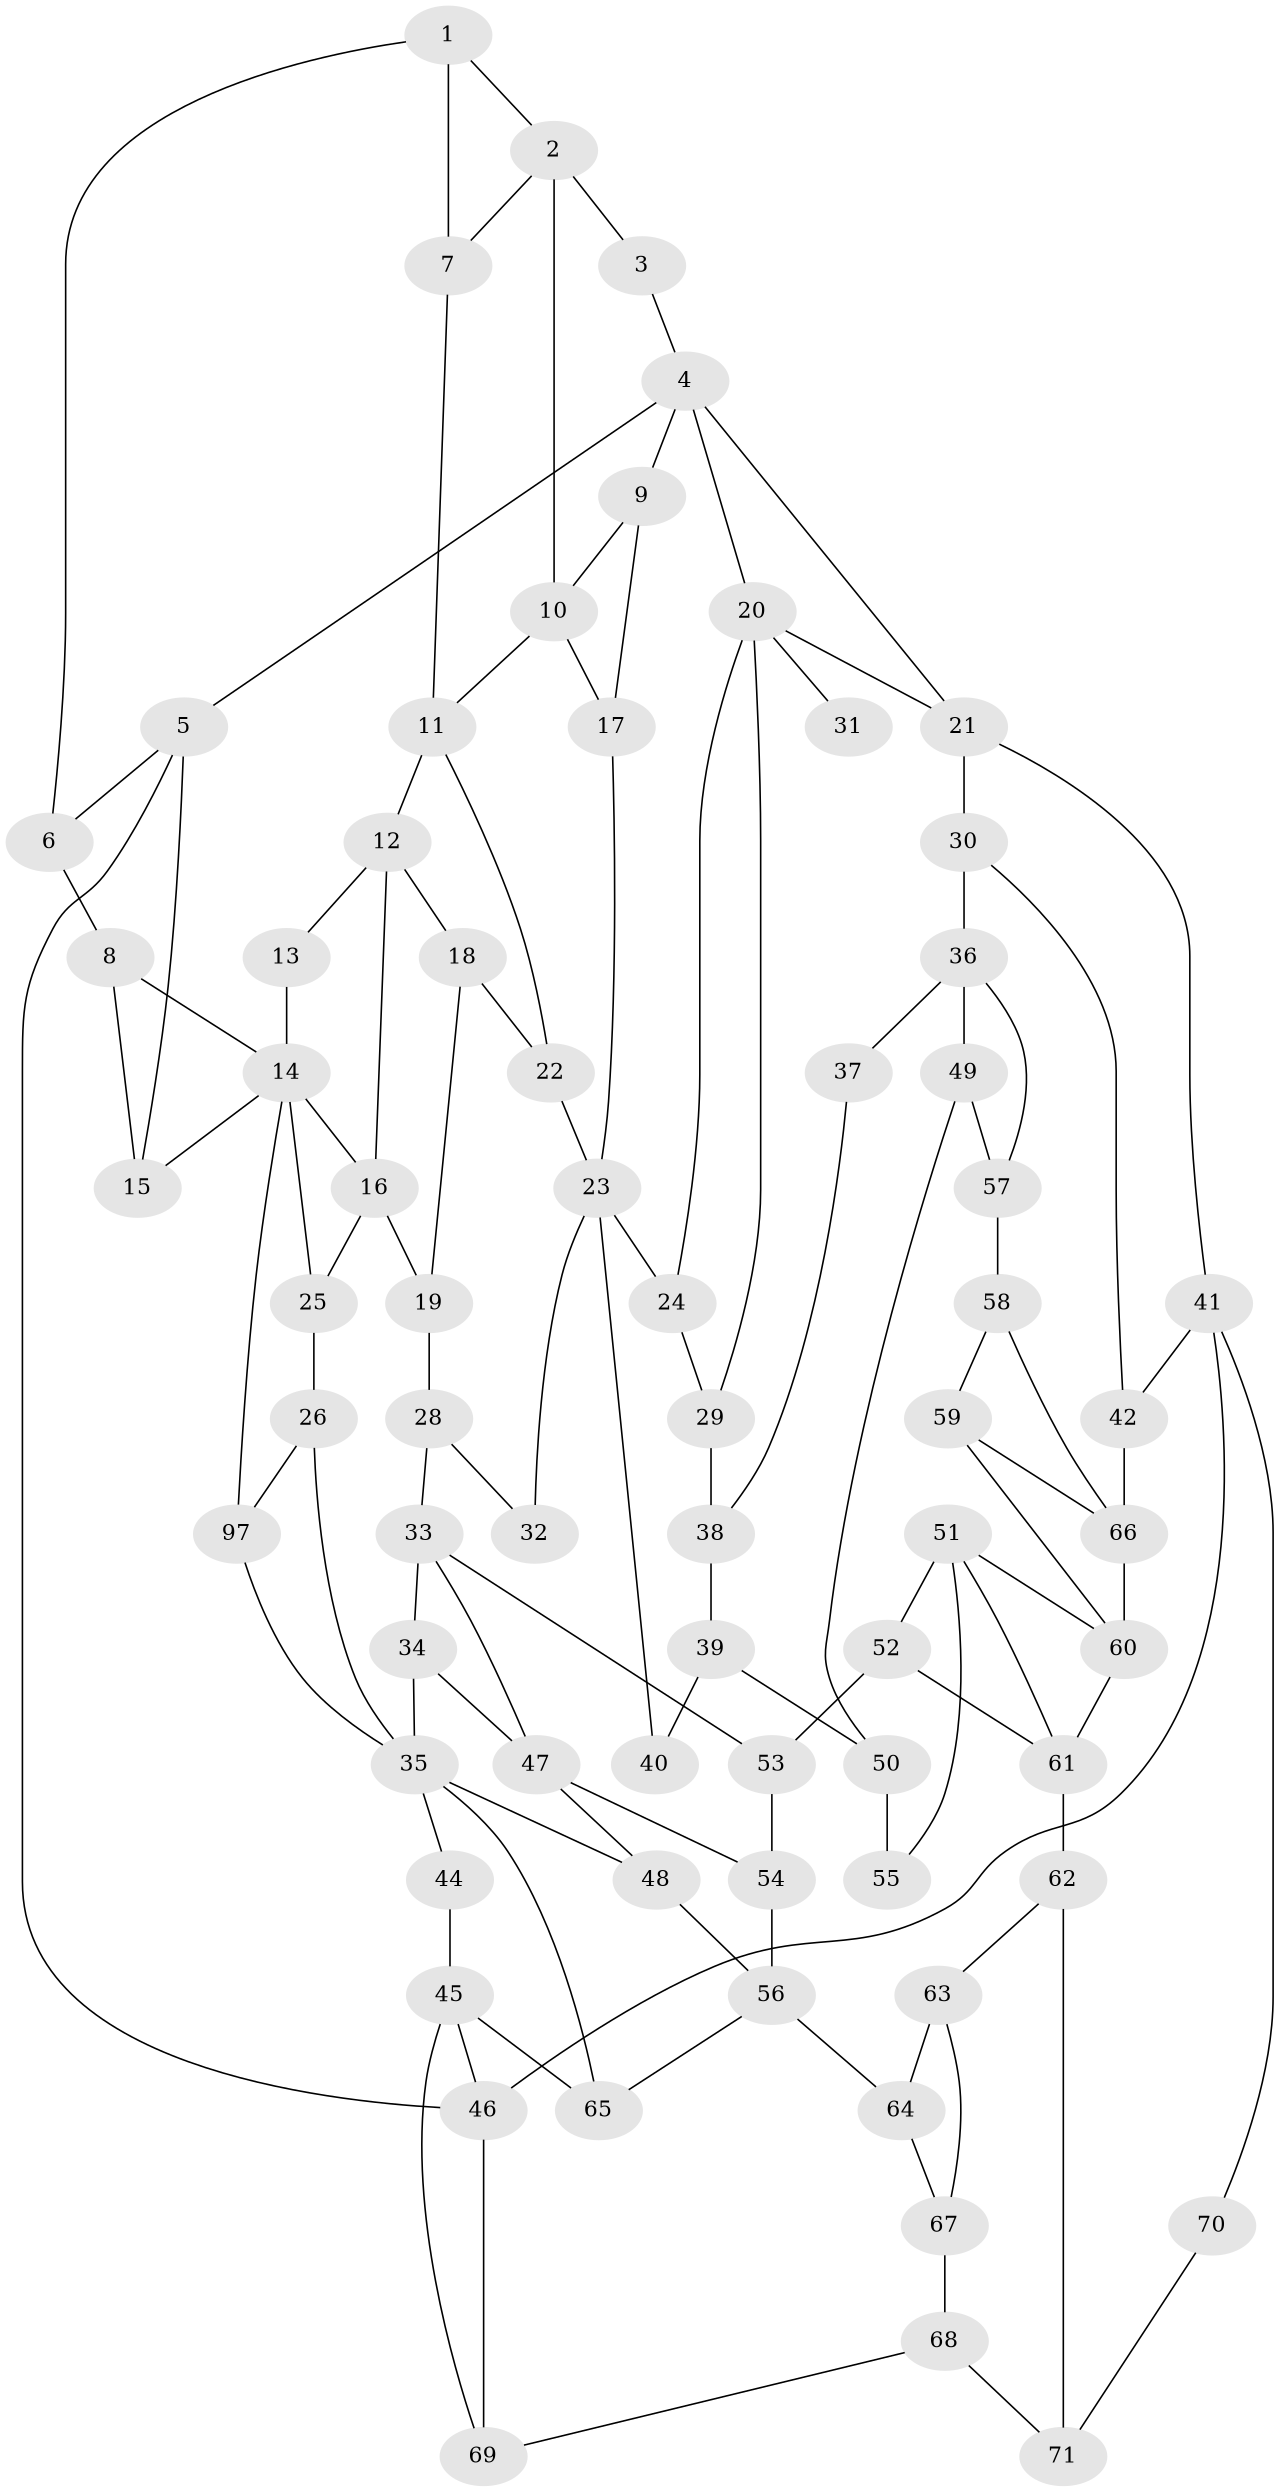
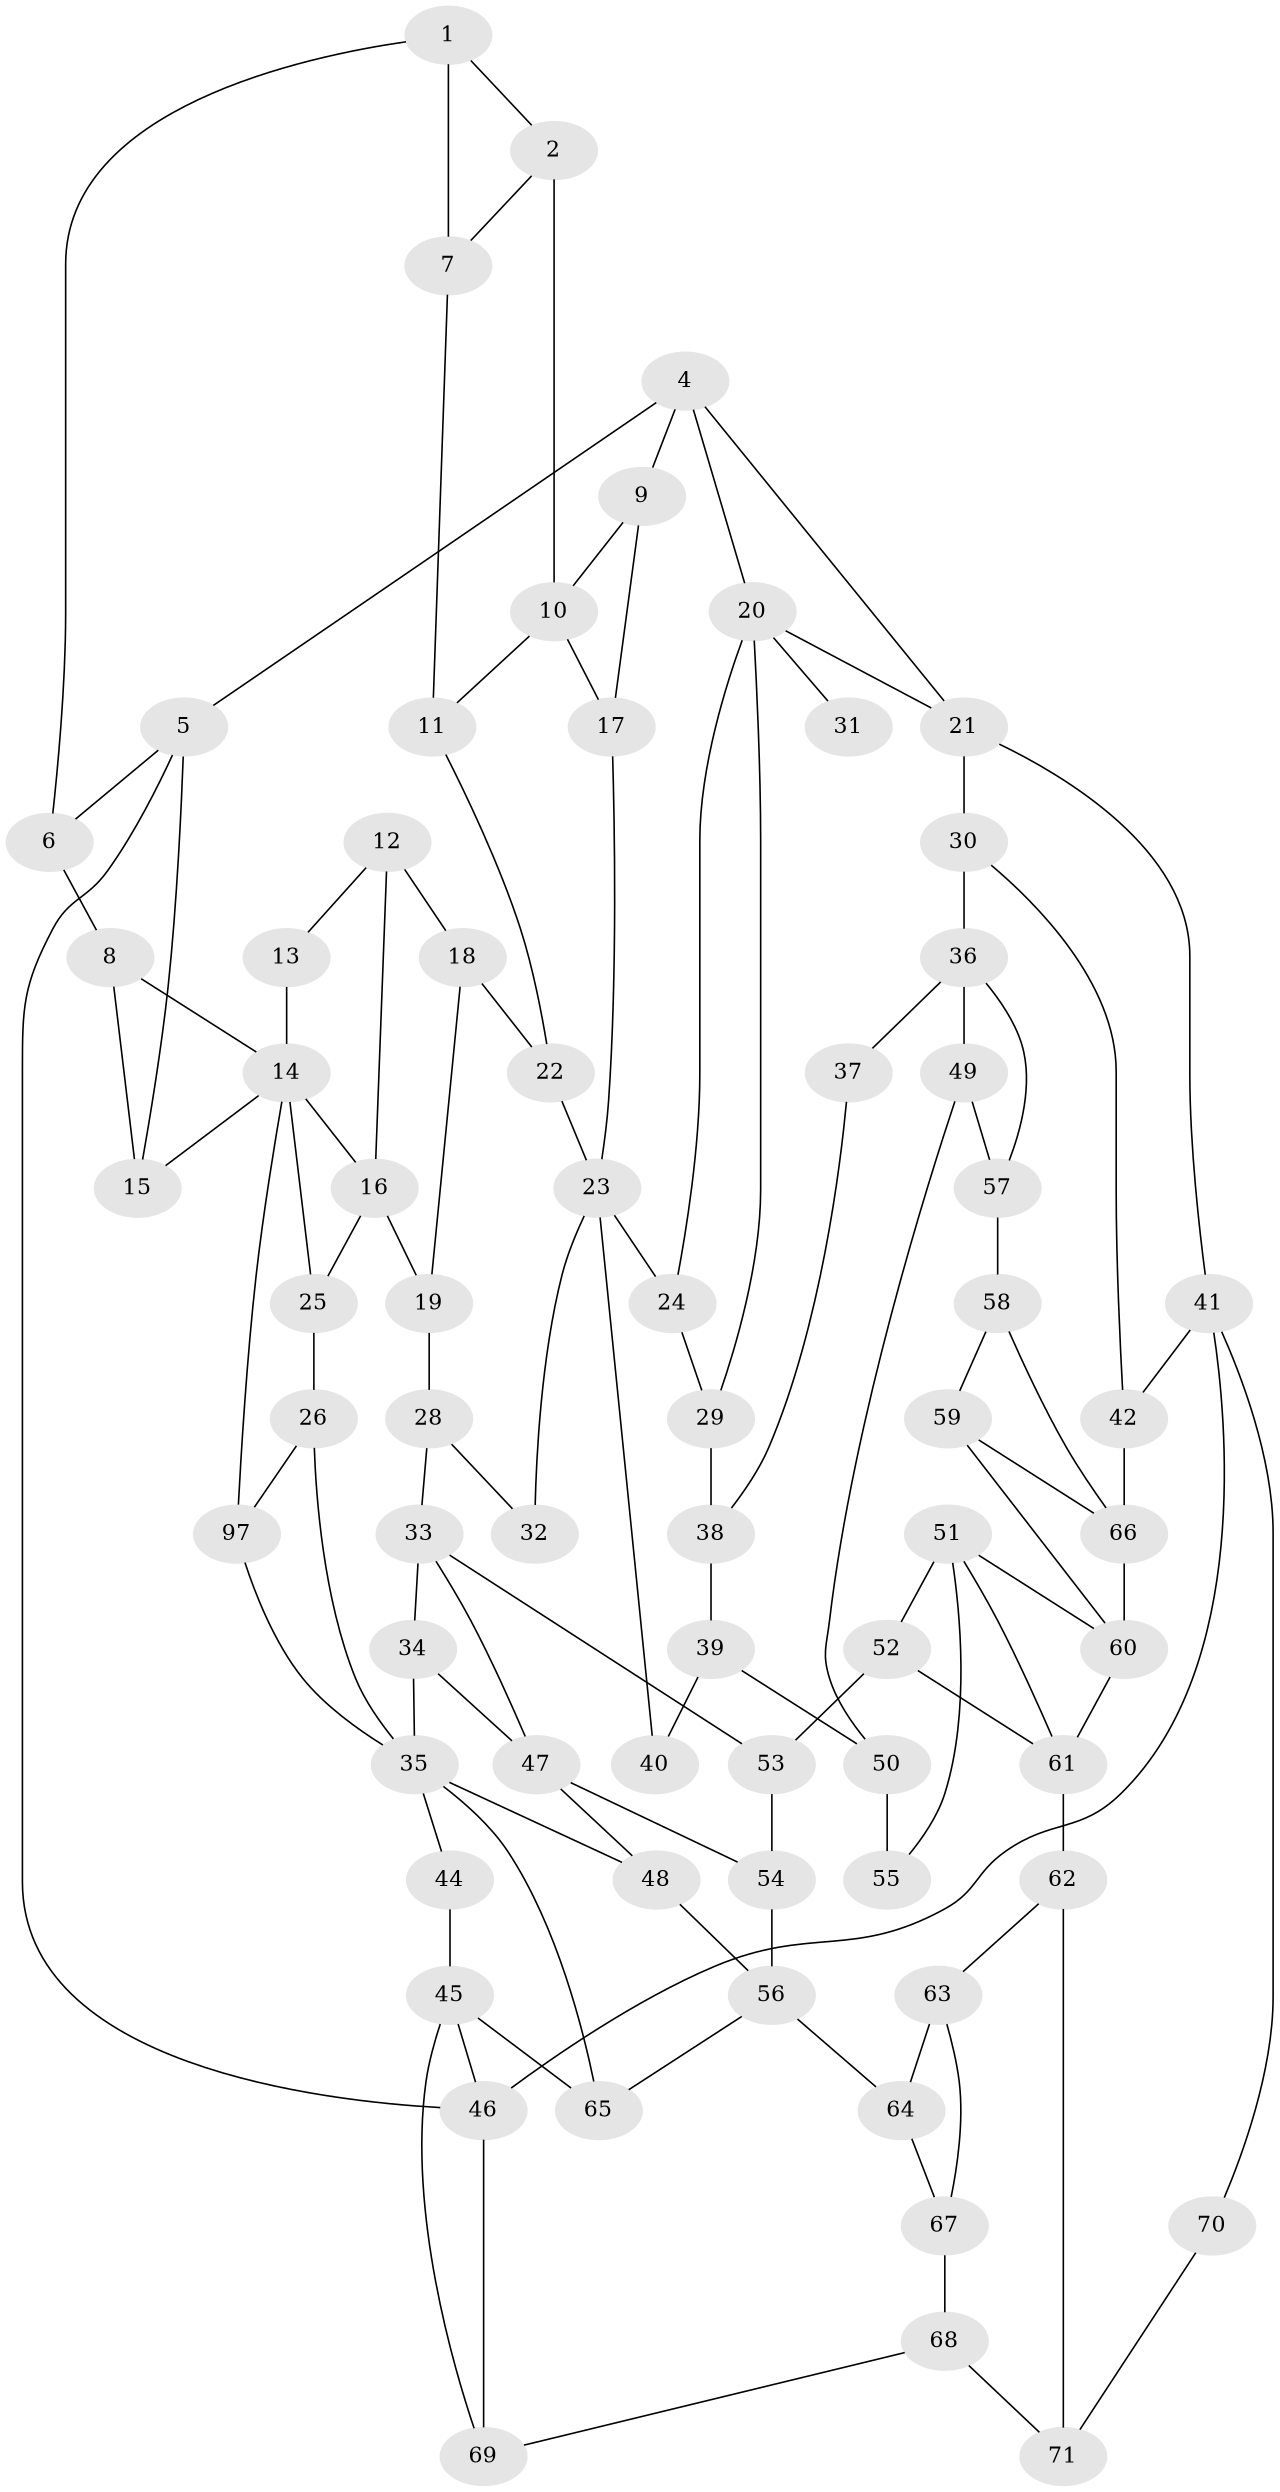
(642, 266) -> none
(410, 785) -> none
